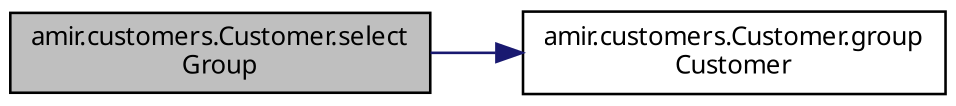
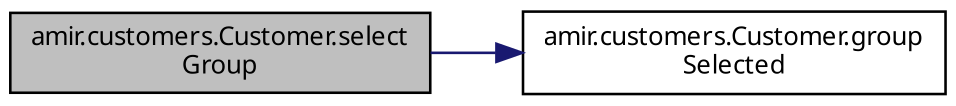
(734, 53) -> (734, 53)
